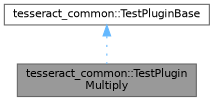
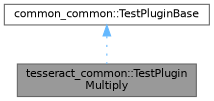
(107, 15) -> (107, 15)
